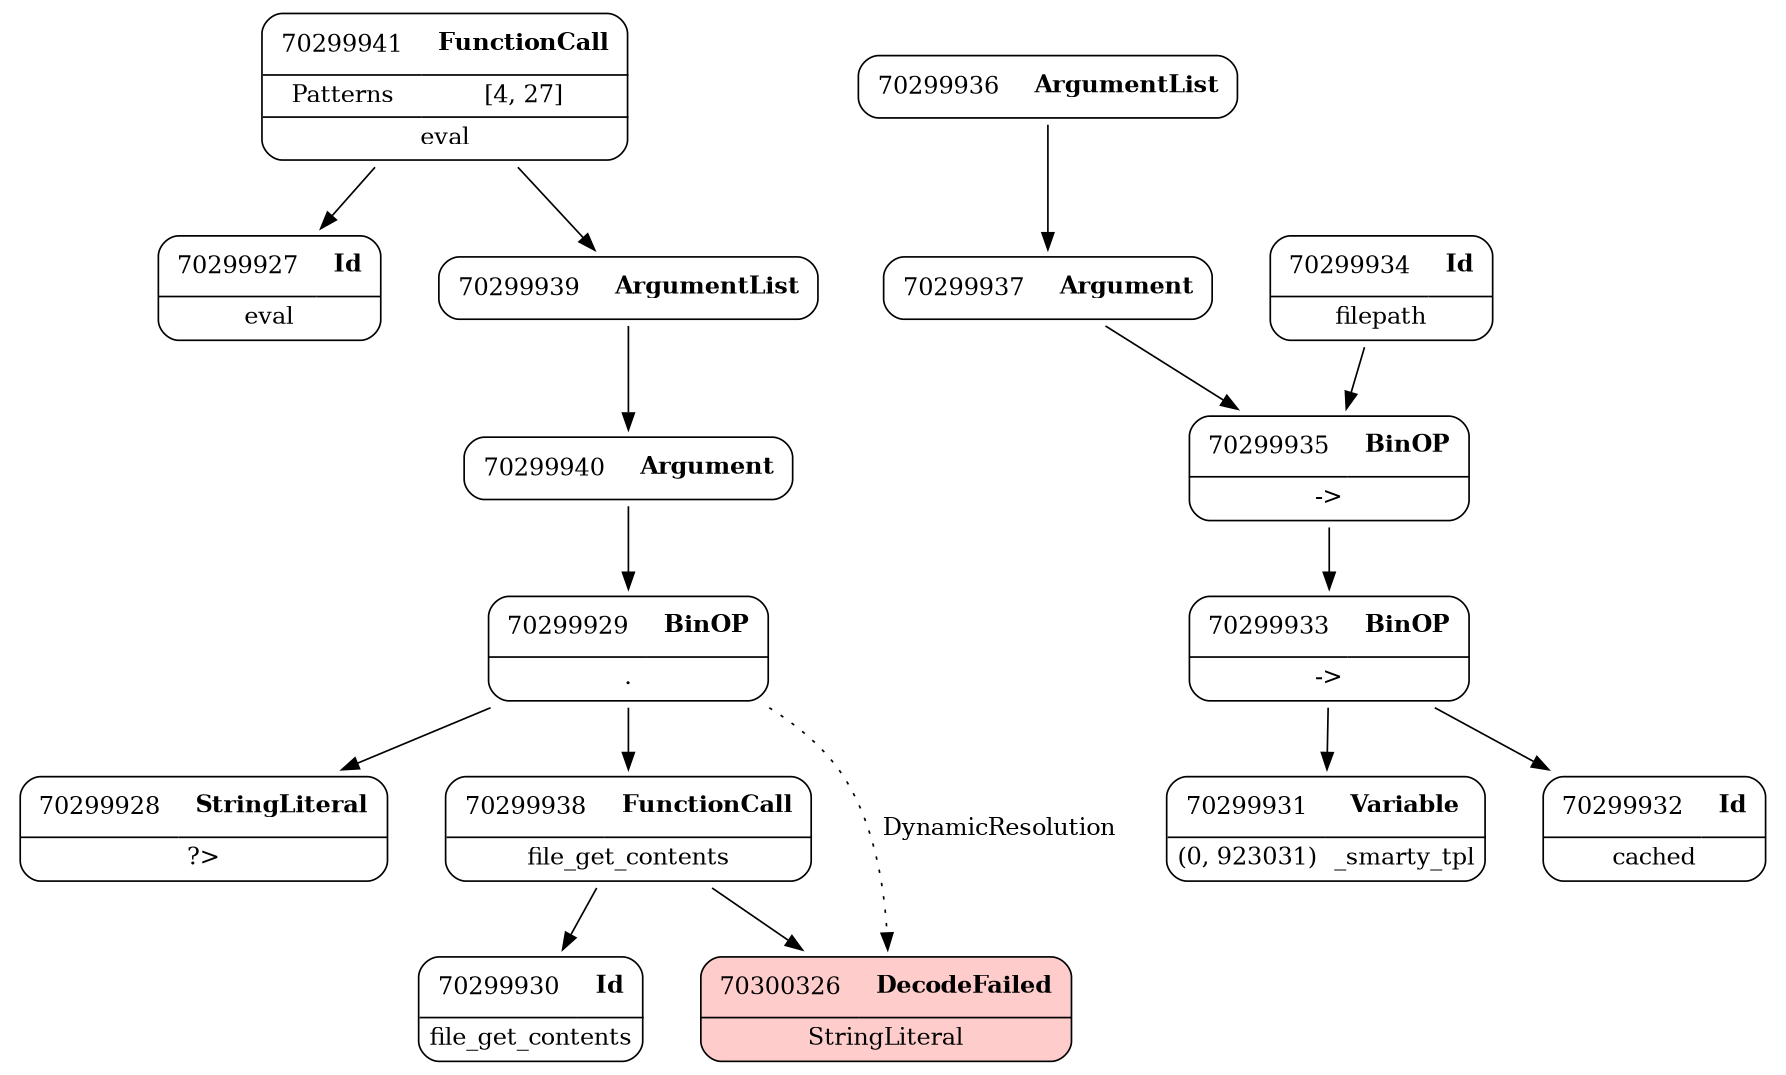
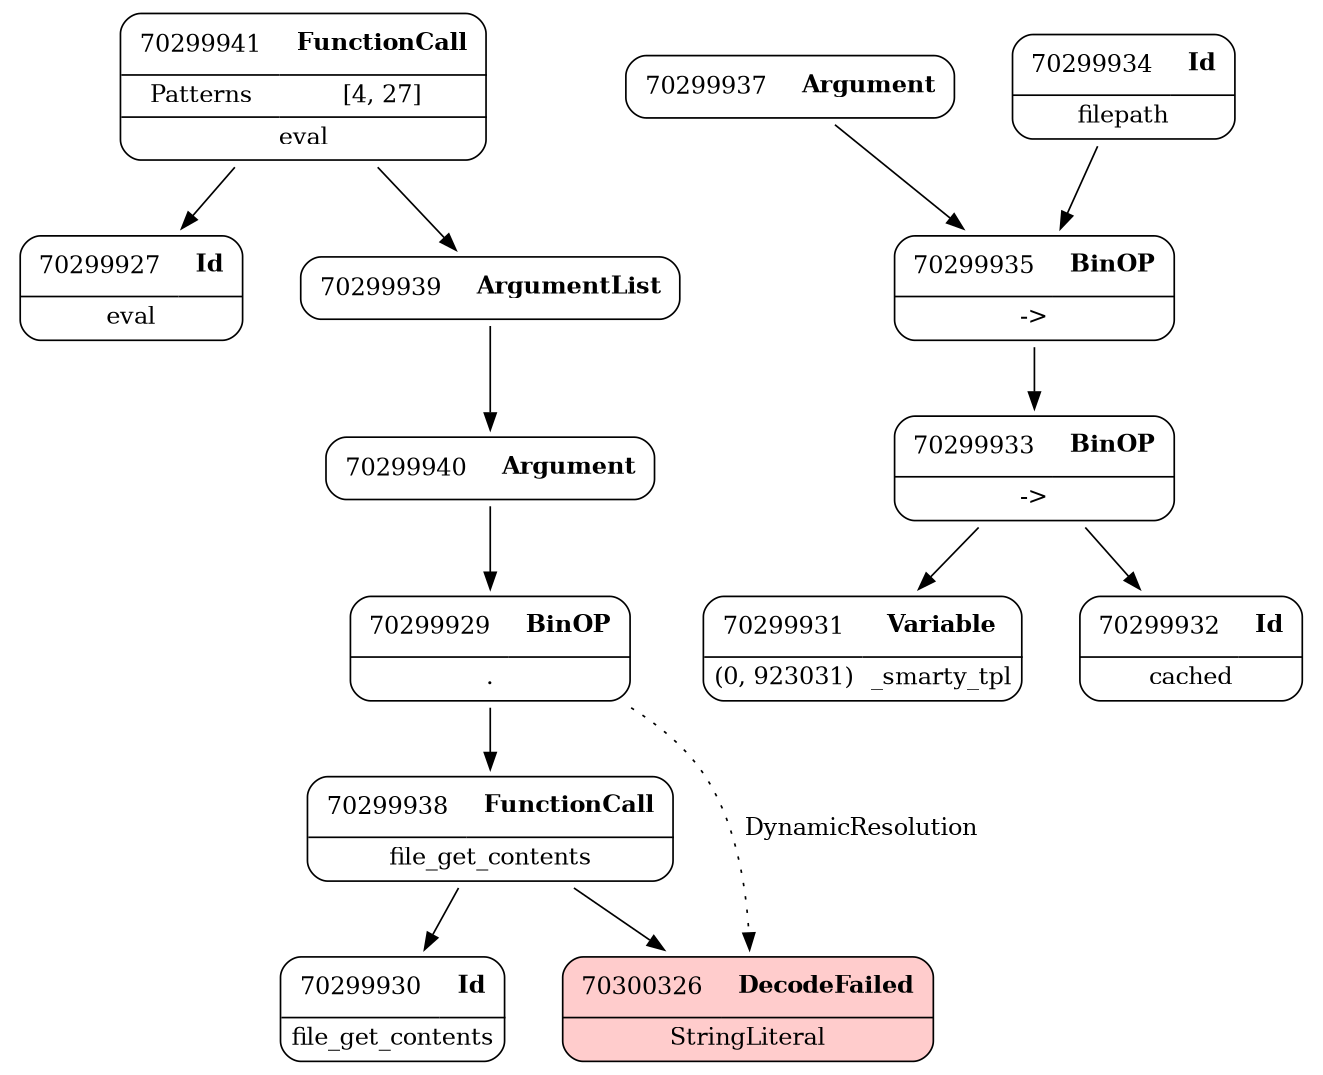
(1048, 87) -> none
(204, 829) -> none
